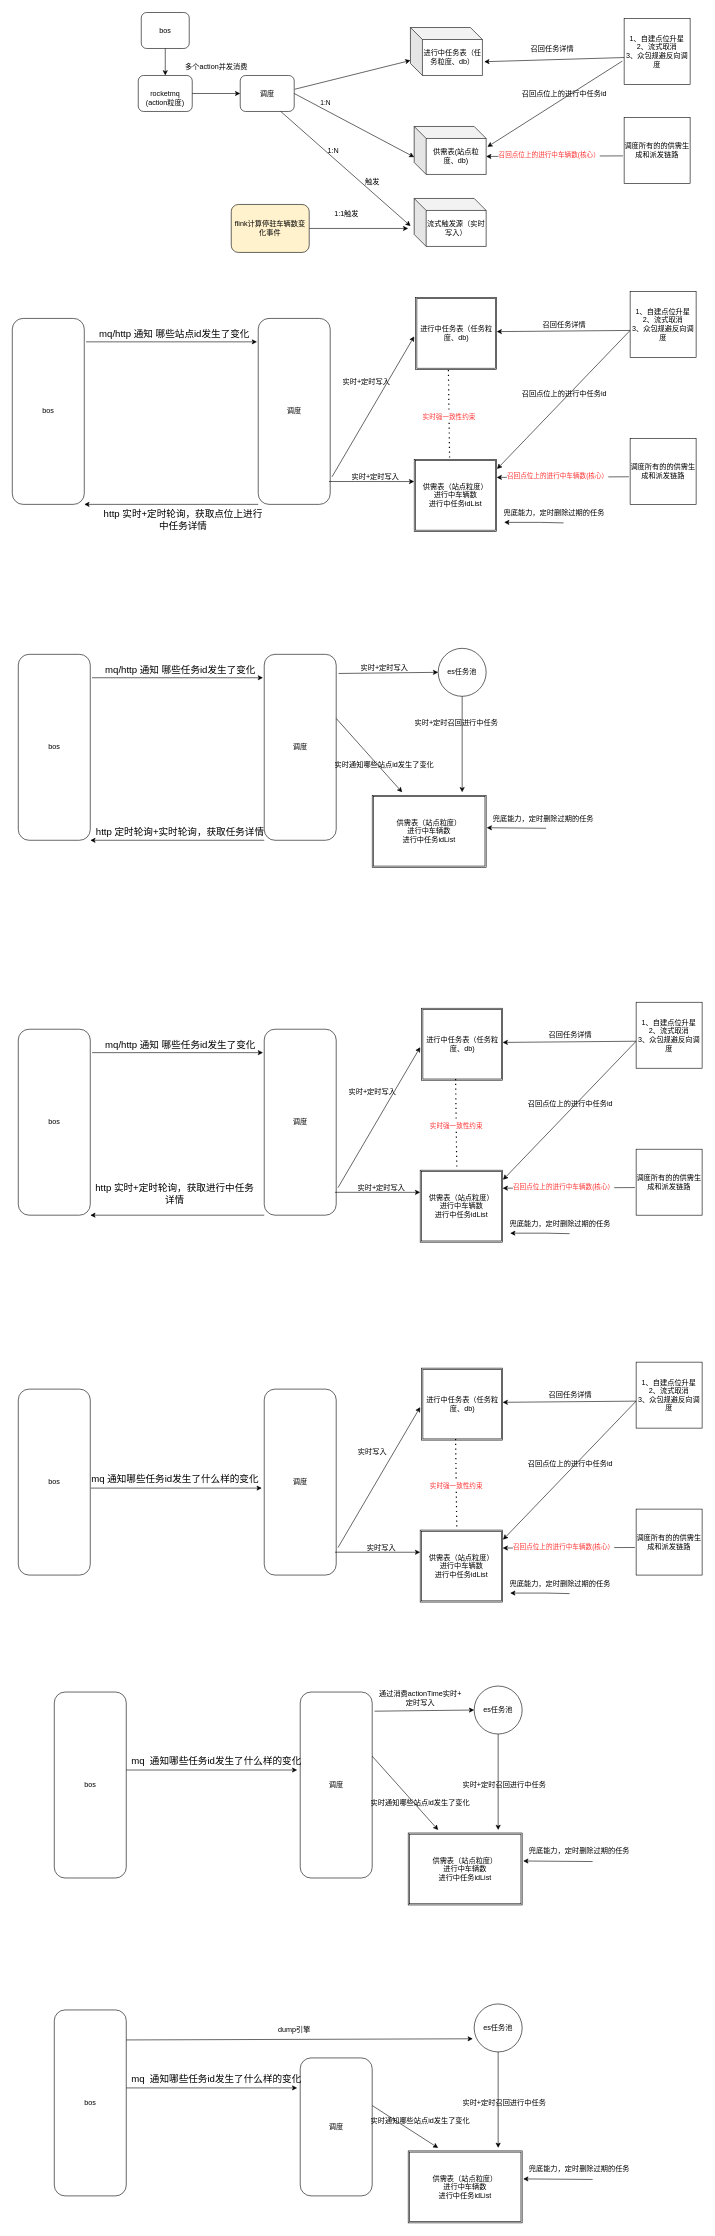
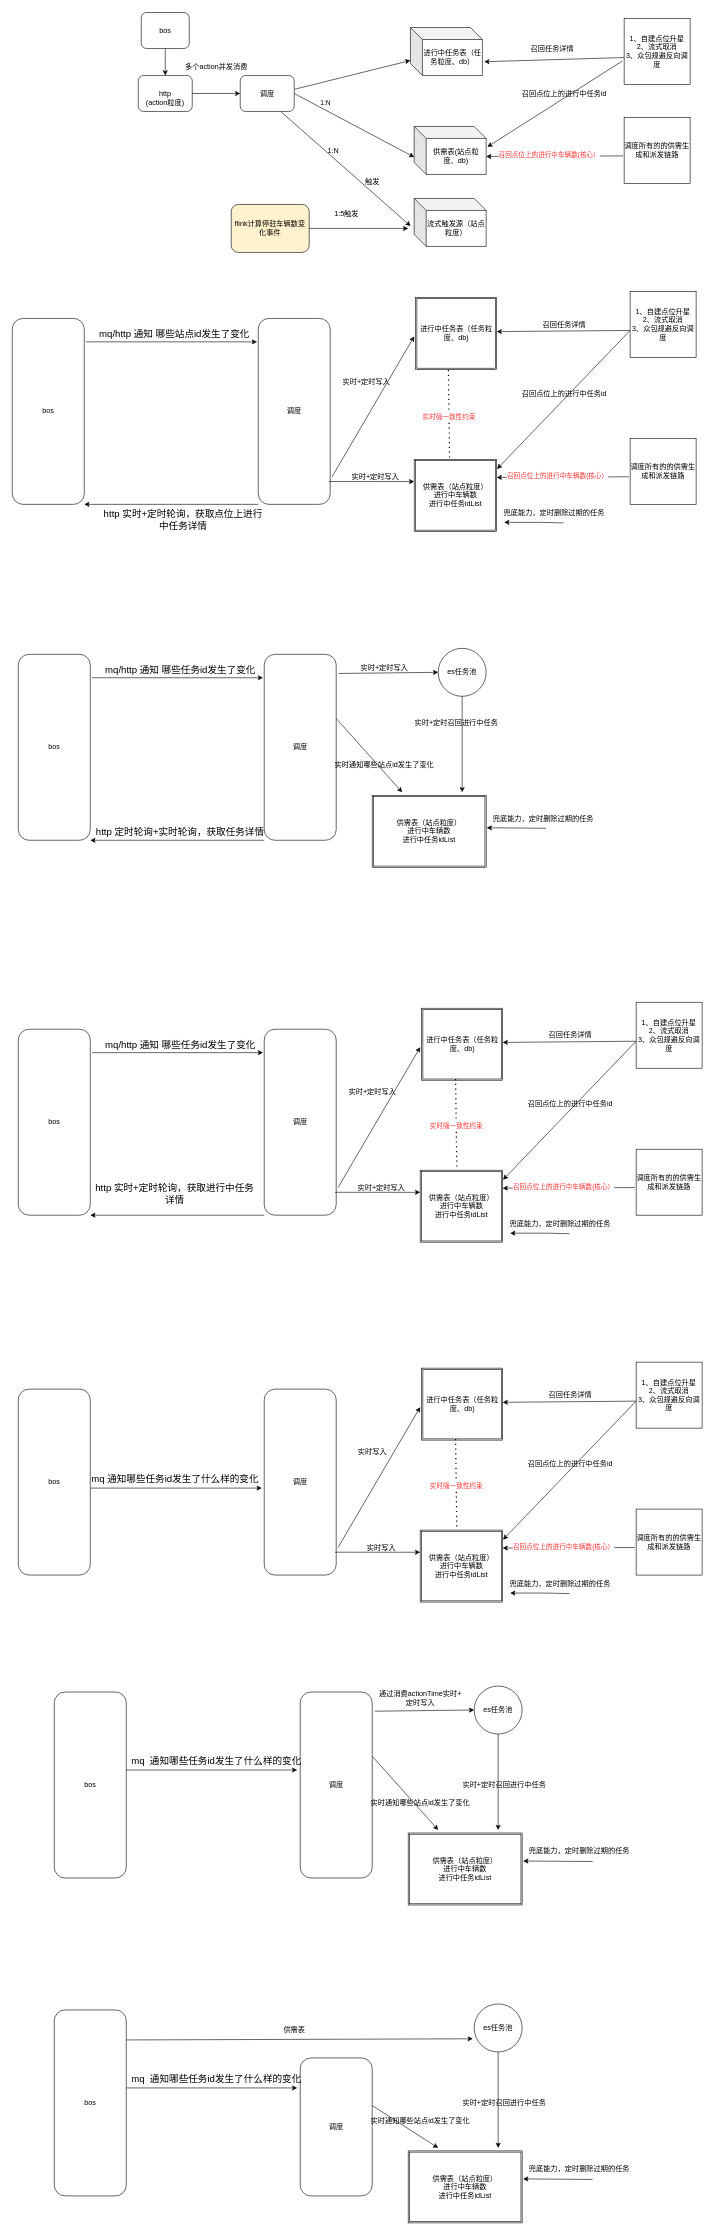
(165, 93) -> (165, 93)
(340, 213) -> (340, 213)
(456, 228) -> (456, 228)
(295, 2030) -> (295, 2030)
